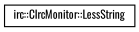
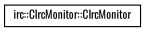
(70, 16) -> (73, 16)
